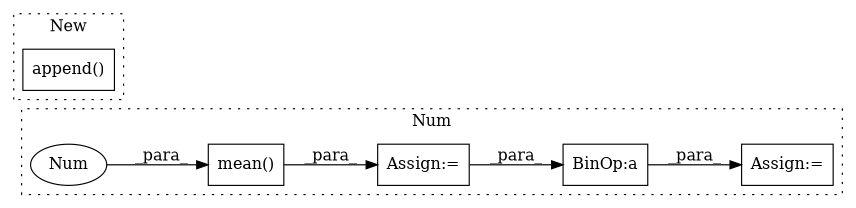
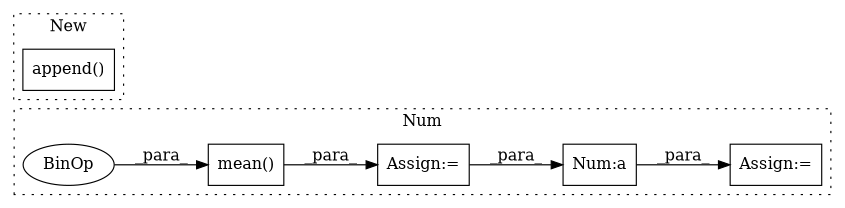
(69, 165) -> (69, 165)
(605, 165) -> (600, 165)
